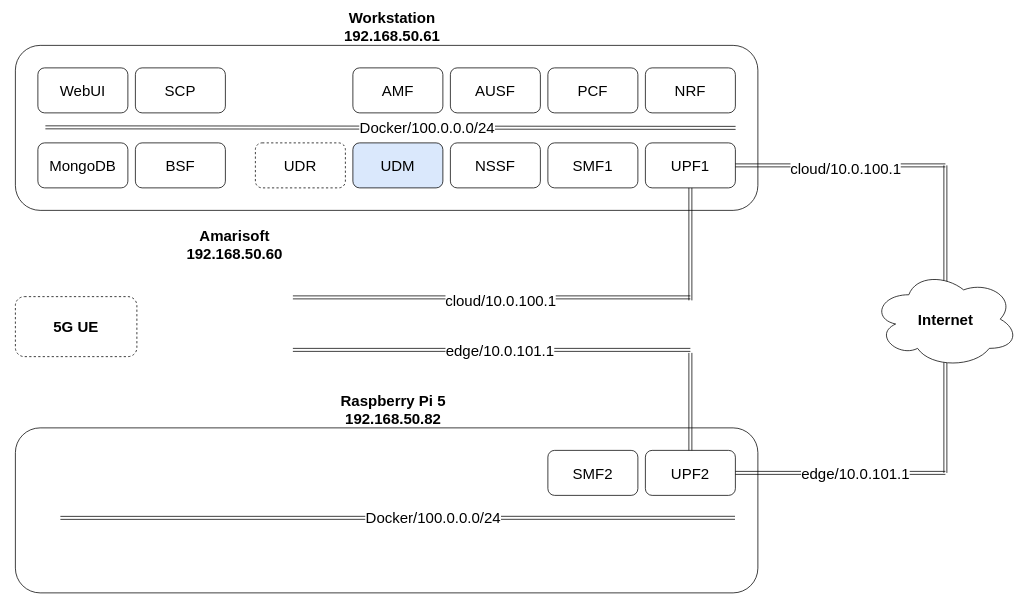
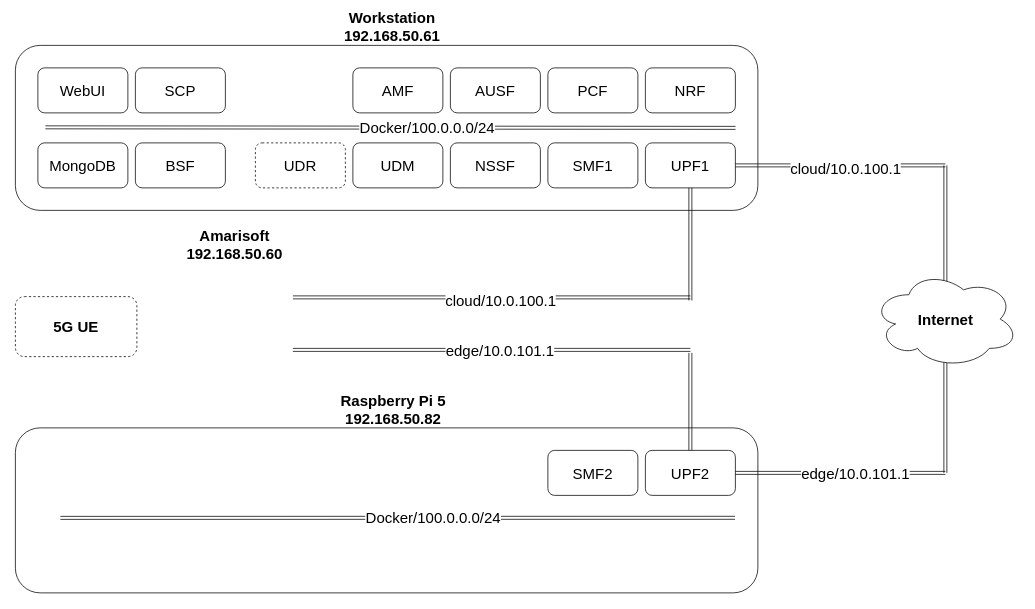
(398, 165) -> (398, 165)
